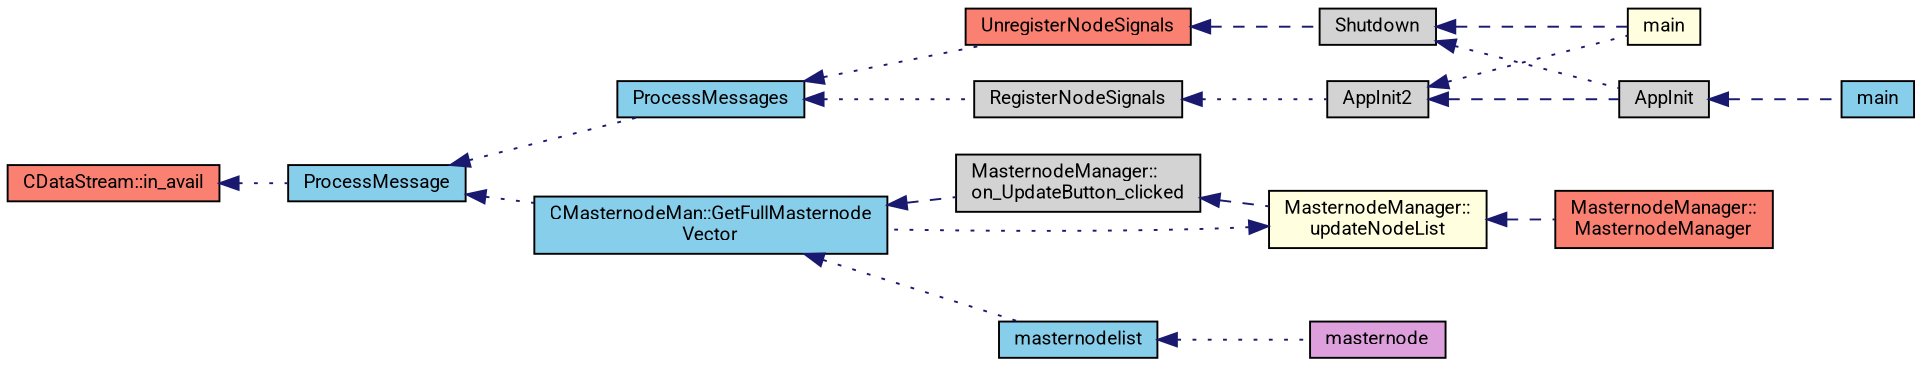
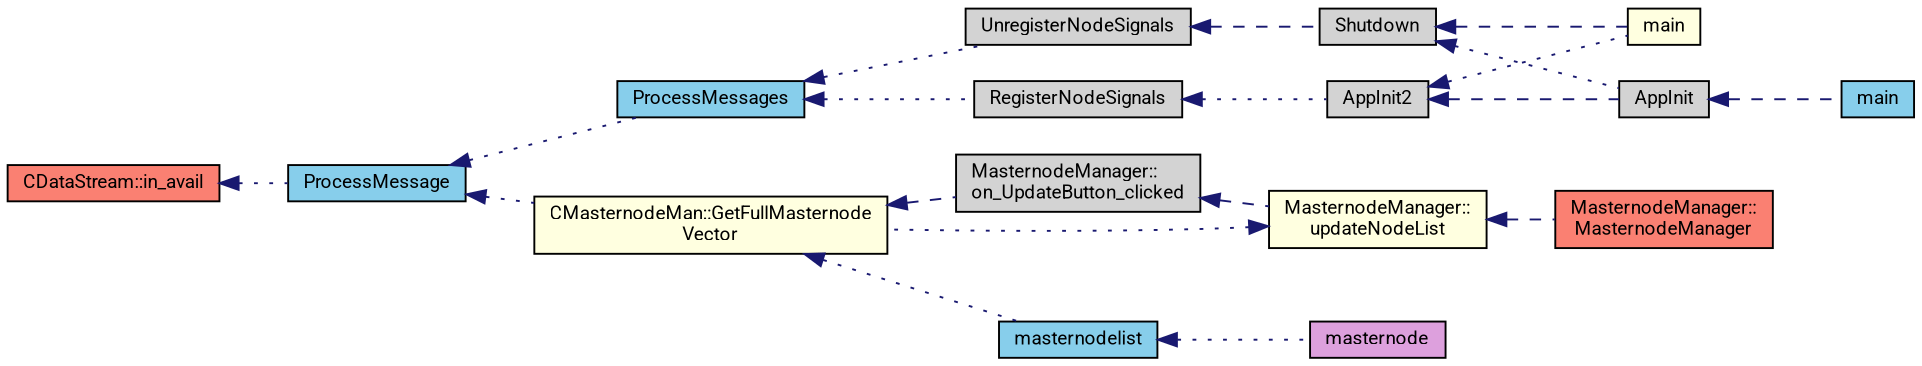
(1078, 27) -> (1078, 27)
(711, 225) -> (711, 225)
